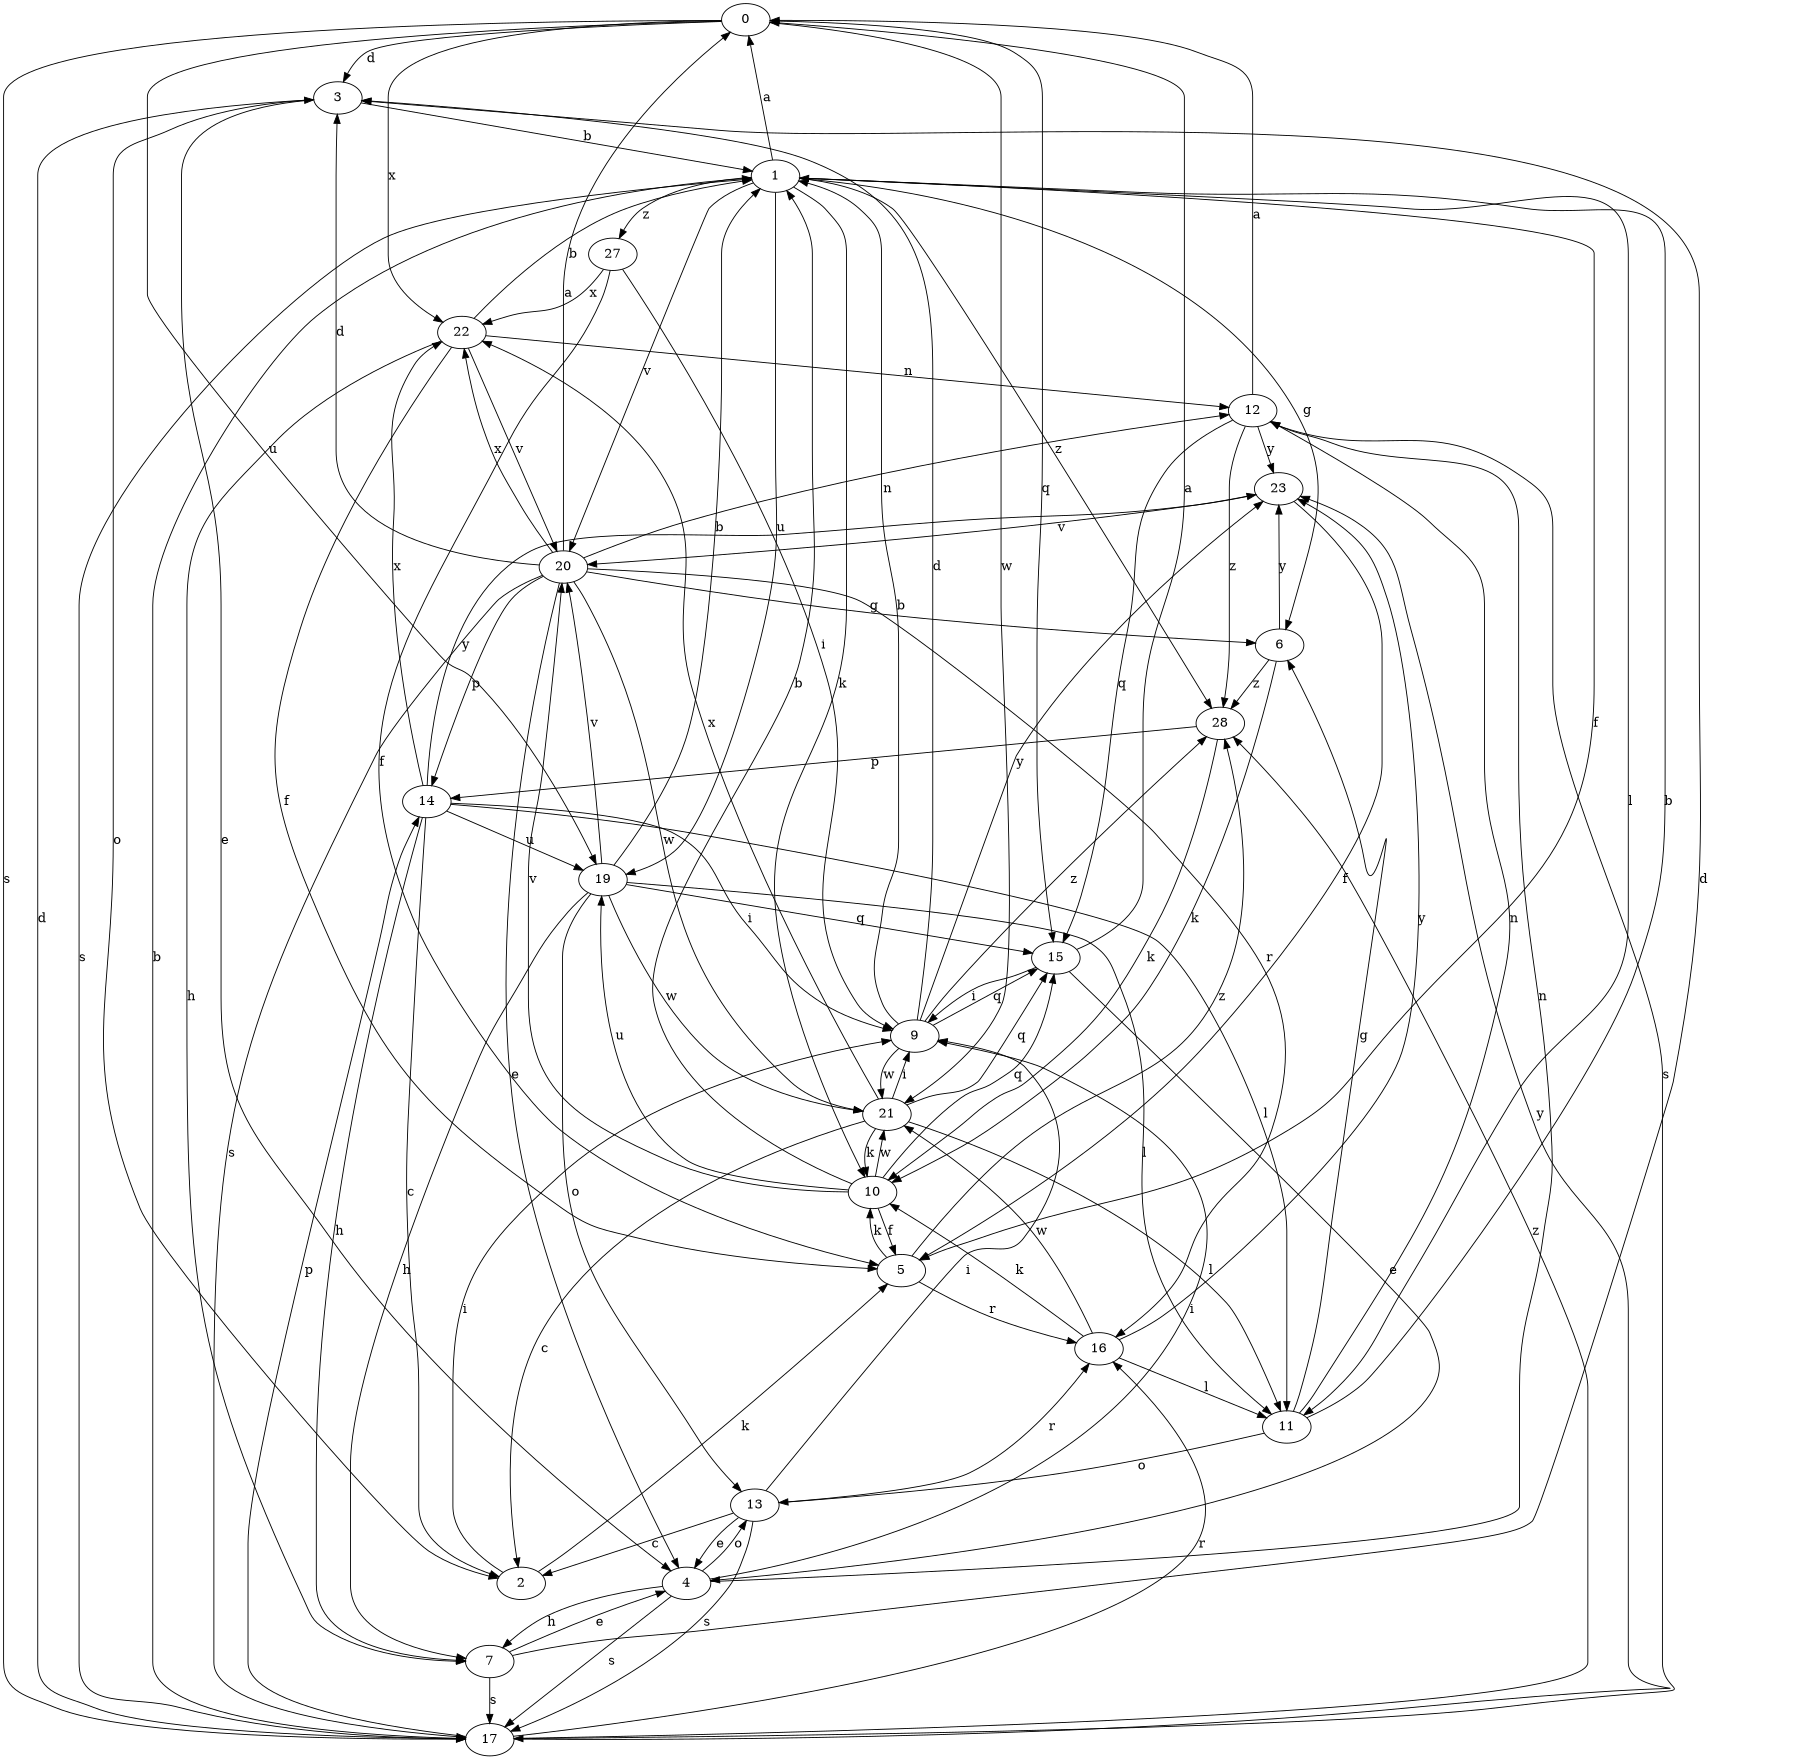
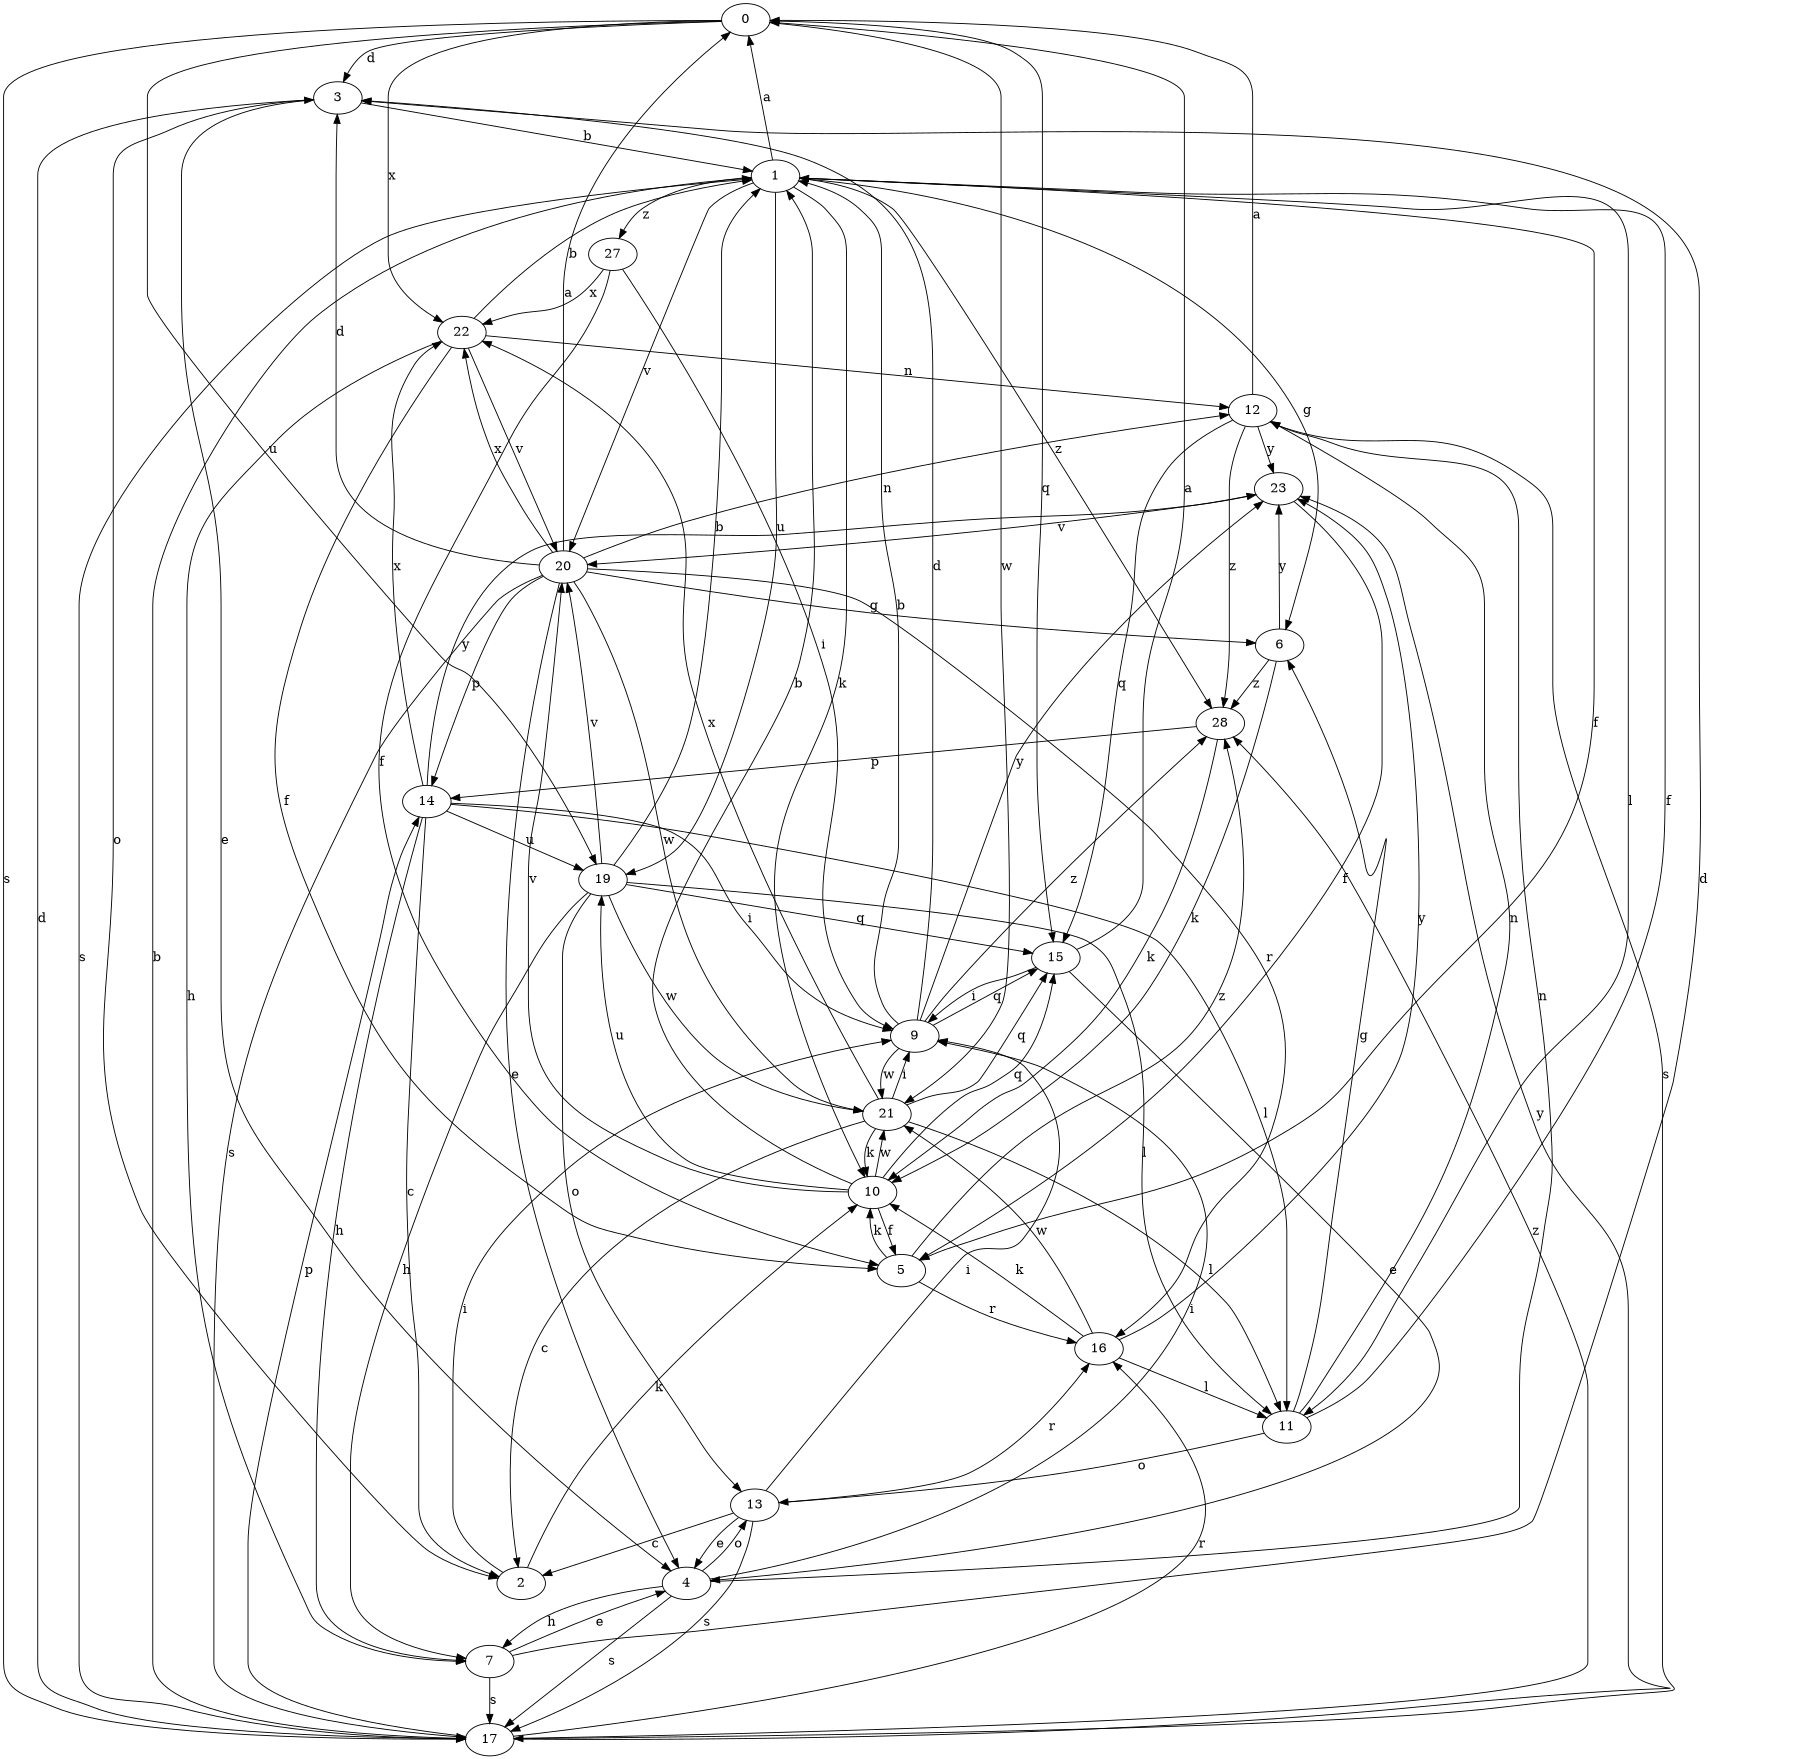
(1669, 802) -> (1669, 802)
(713, 1435) -> (667, 1371)
